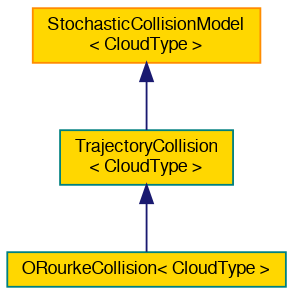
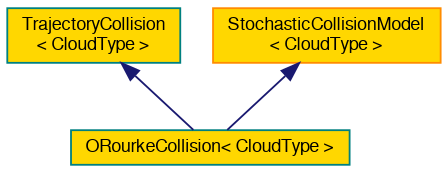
(147, 106) -> (256, 103)
